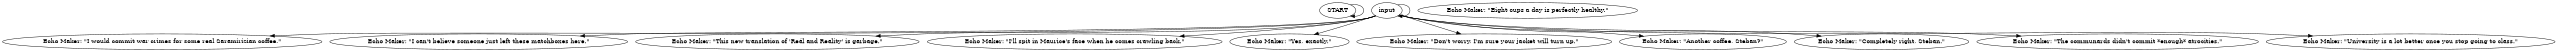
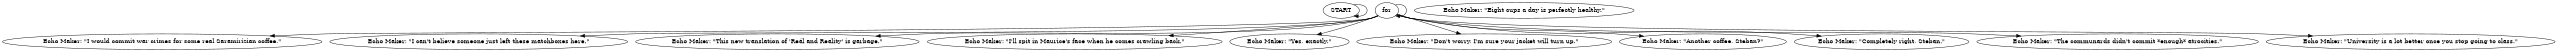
(1387, 10) -> (1387, 10)
